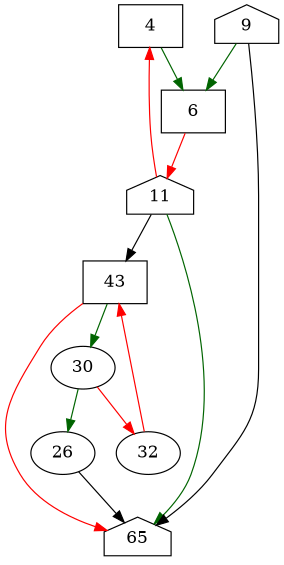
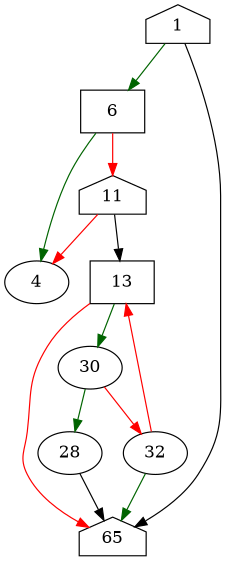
(151, 26) -> (37, 282)
(247, 26) -> (178, 26)
(169, 63) -> (63, 188)
(115, 282) -> (122, 282)
(203, 368) -> (136, 492)
(63, 453) -> (70, 453)
